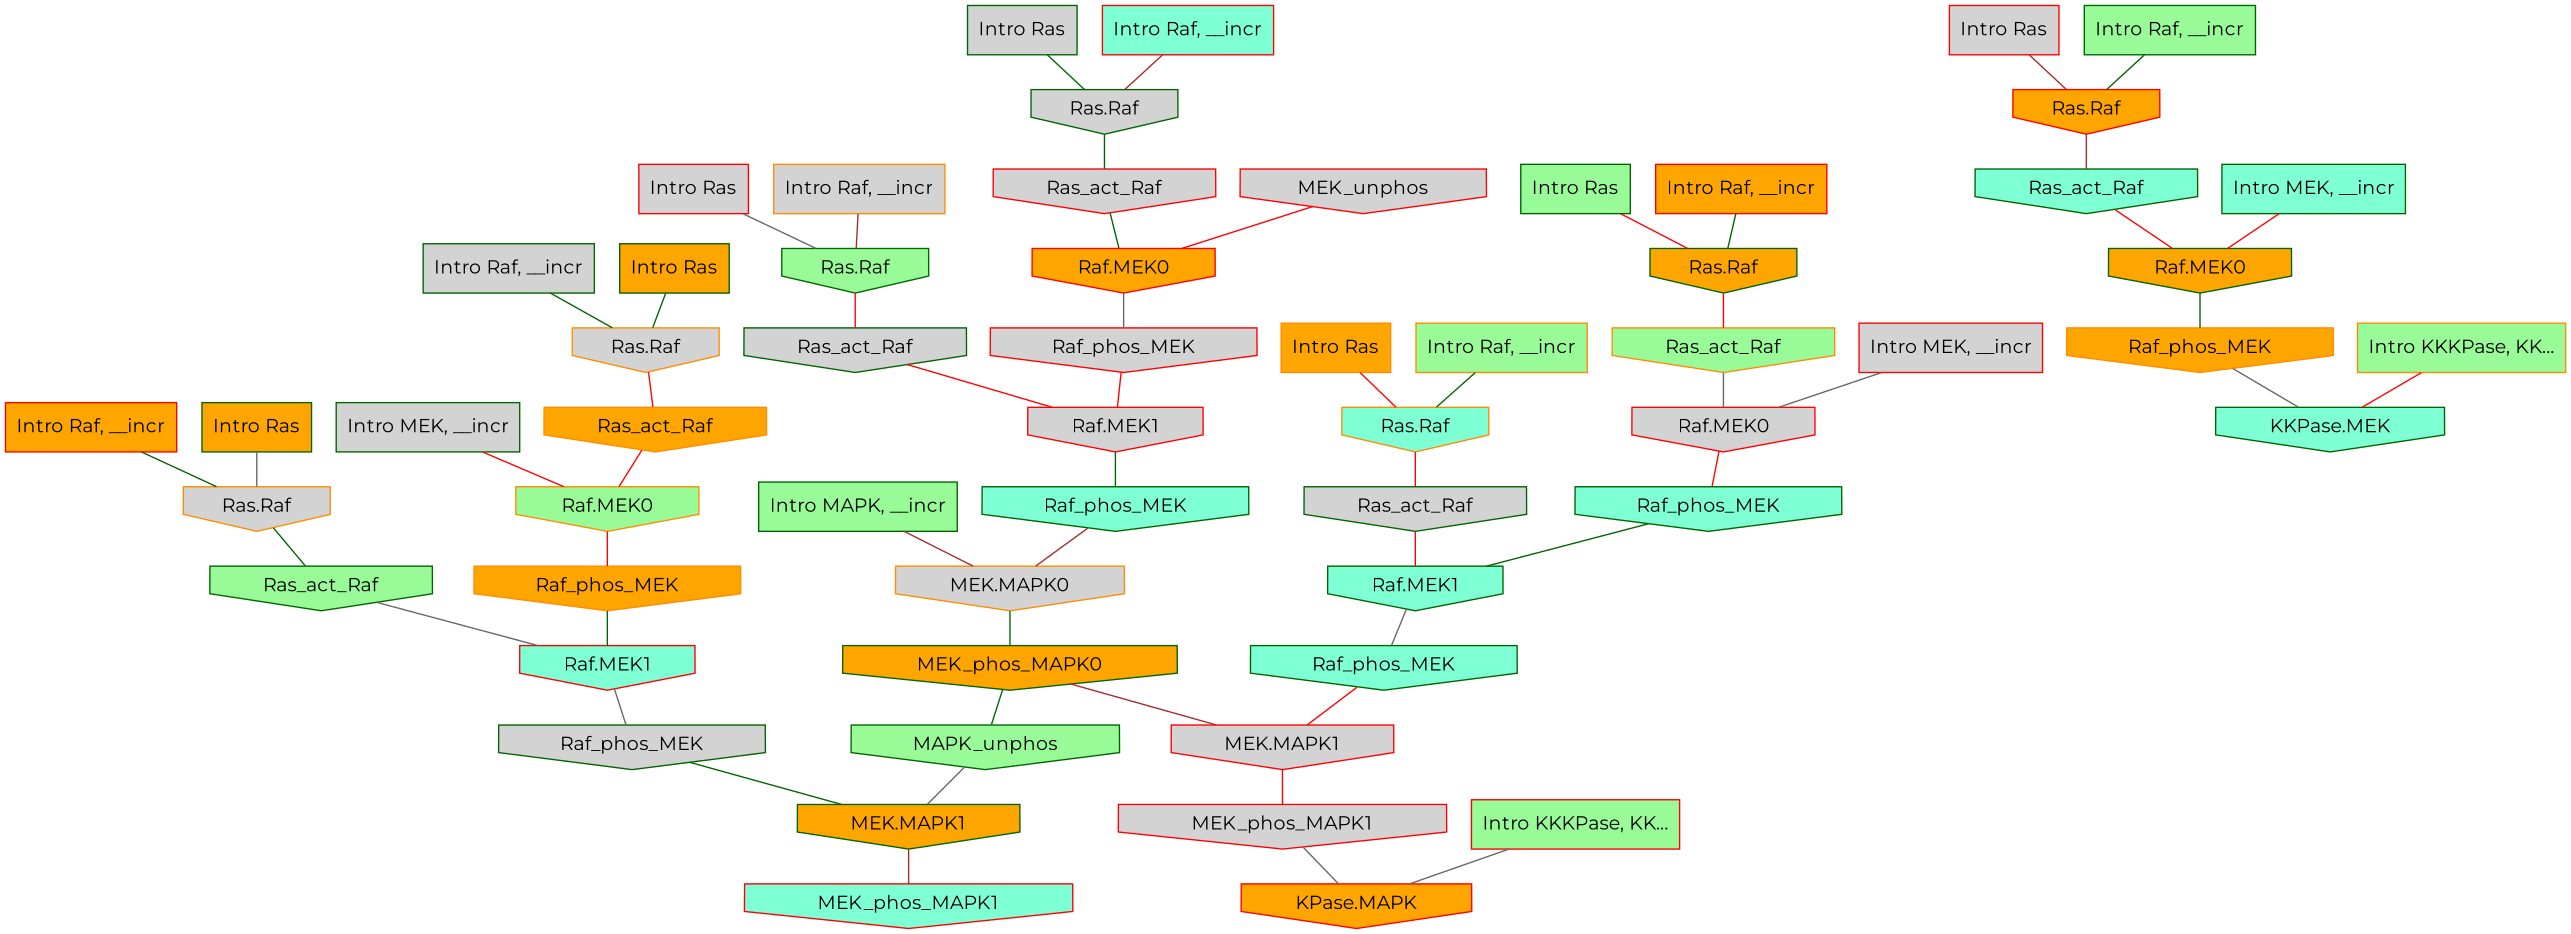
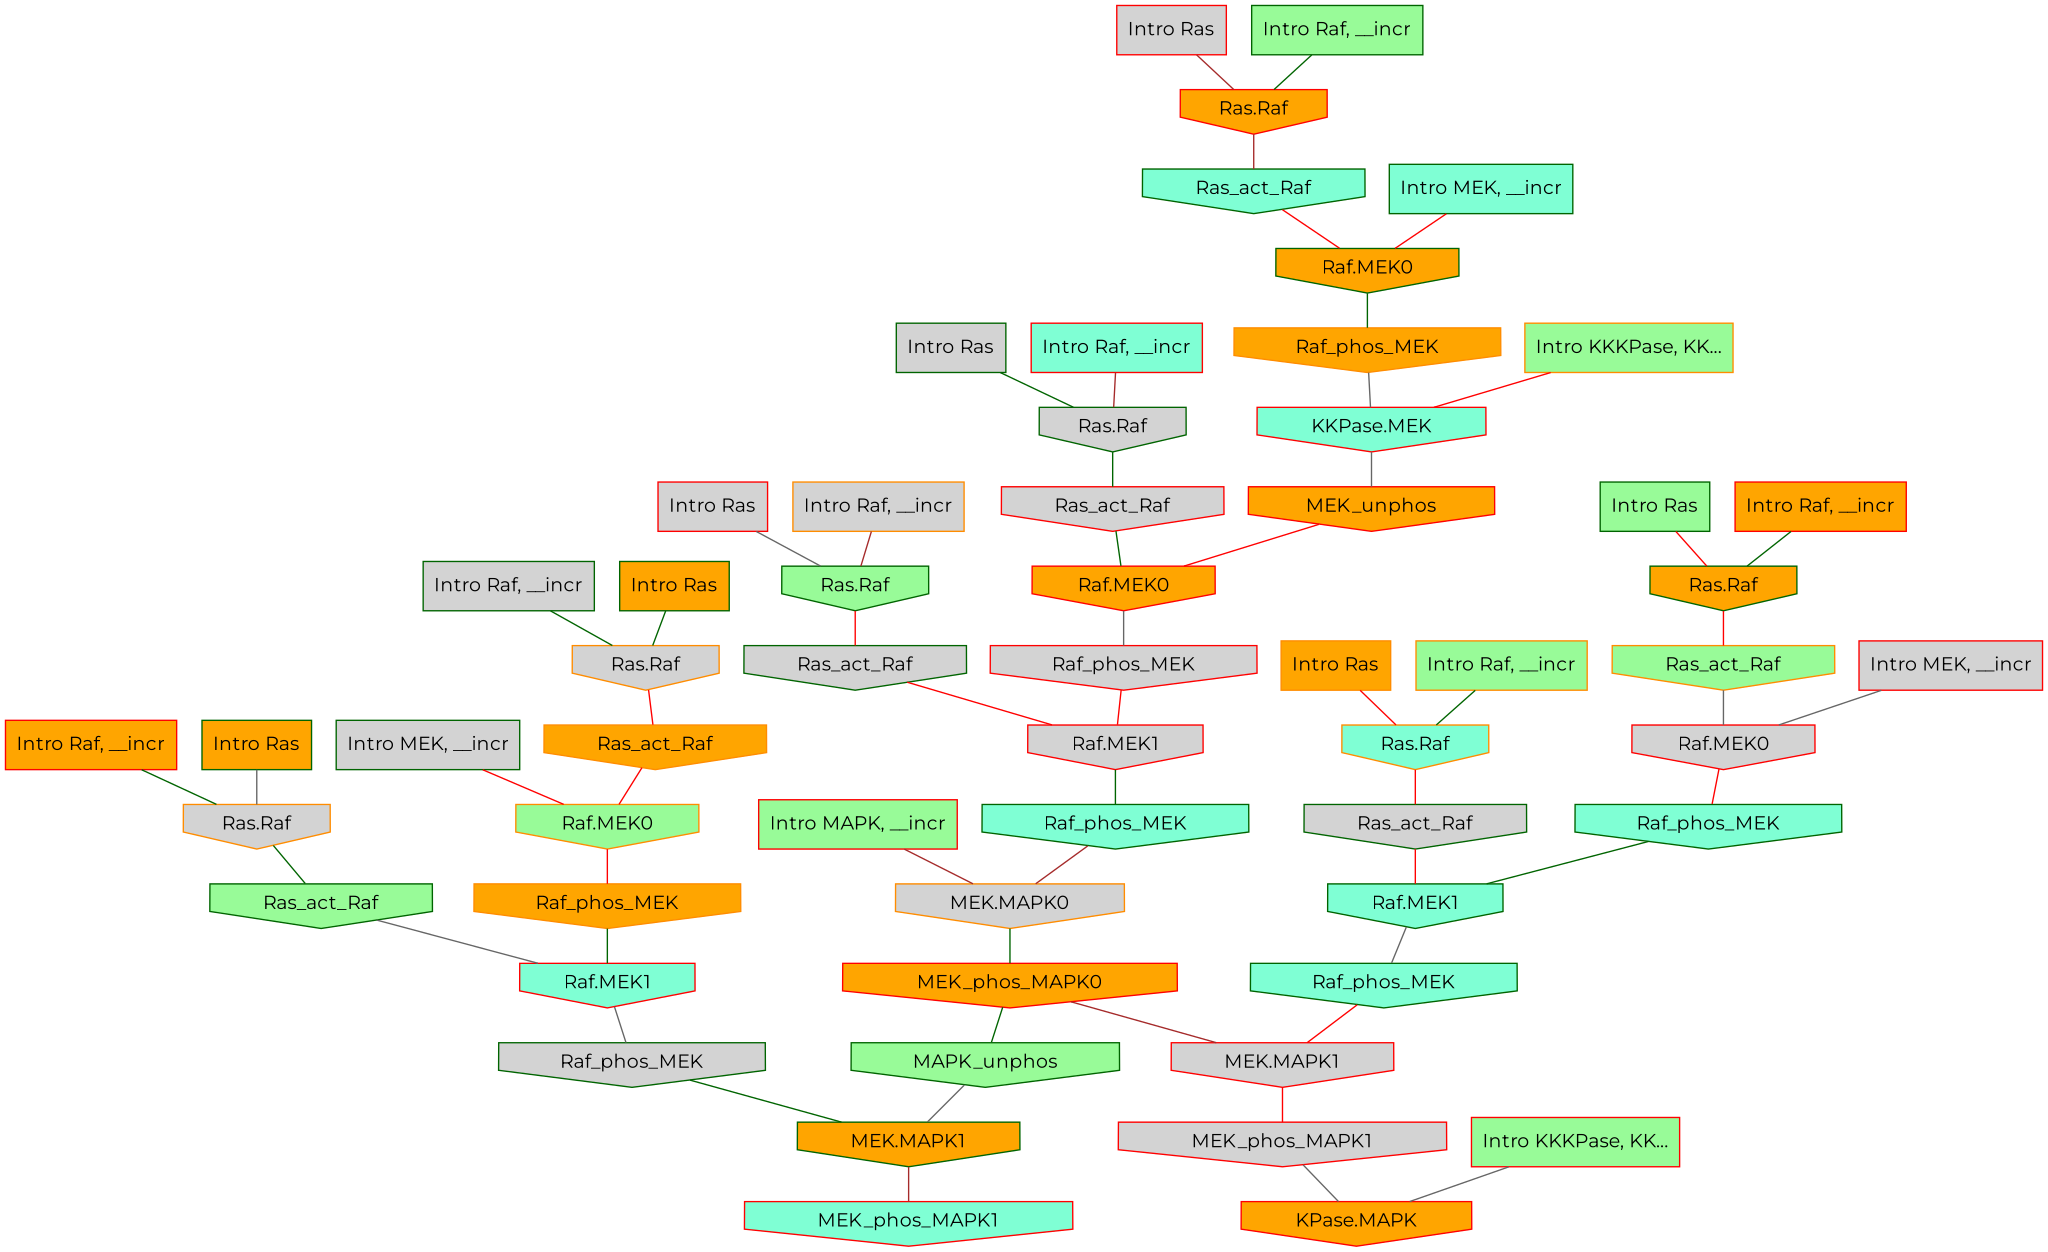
(1363, 189) -> (1371, 507)
(2330, 427) -> (1371, 427)
none -> (1371, 469)
(858, 507) -> (858, 824)
(1010, 666) -> (1010, 983)
